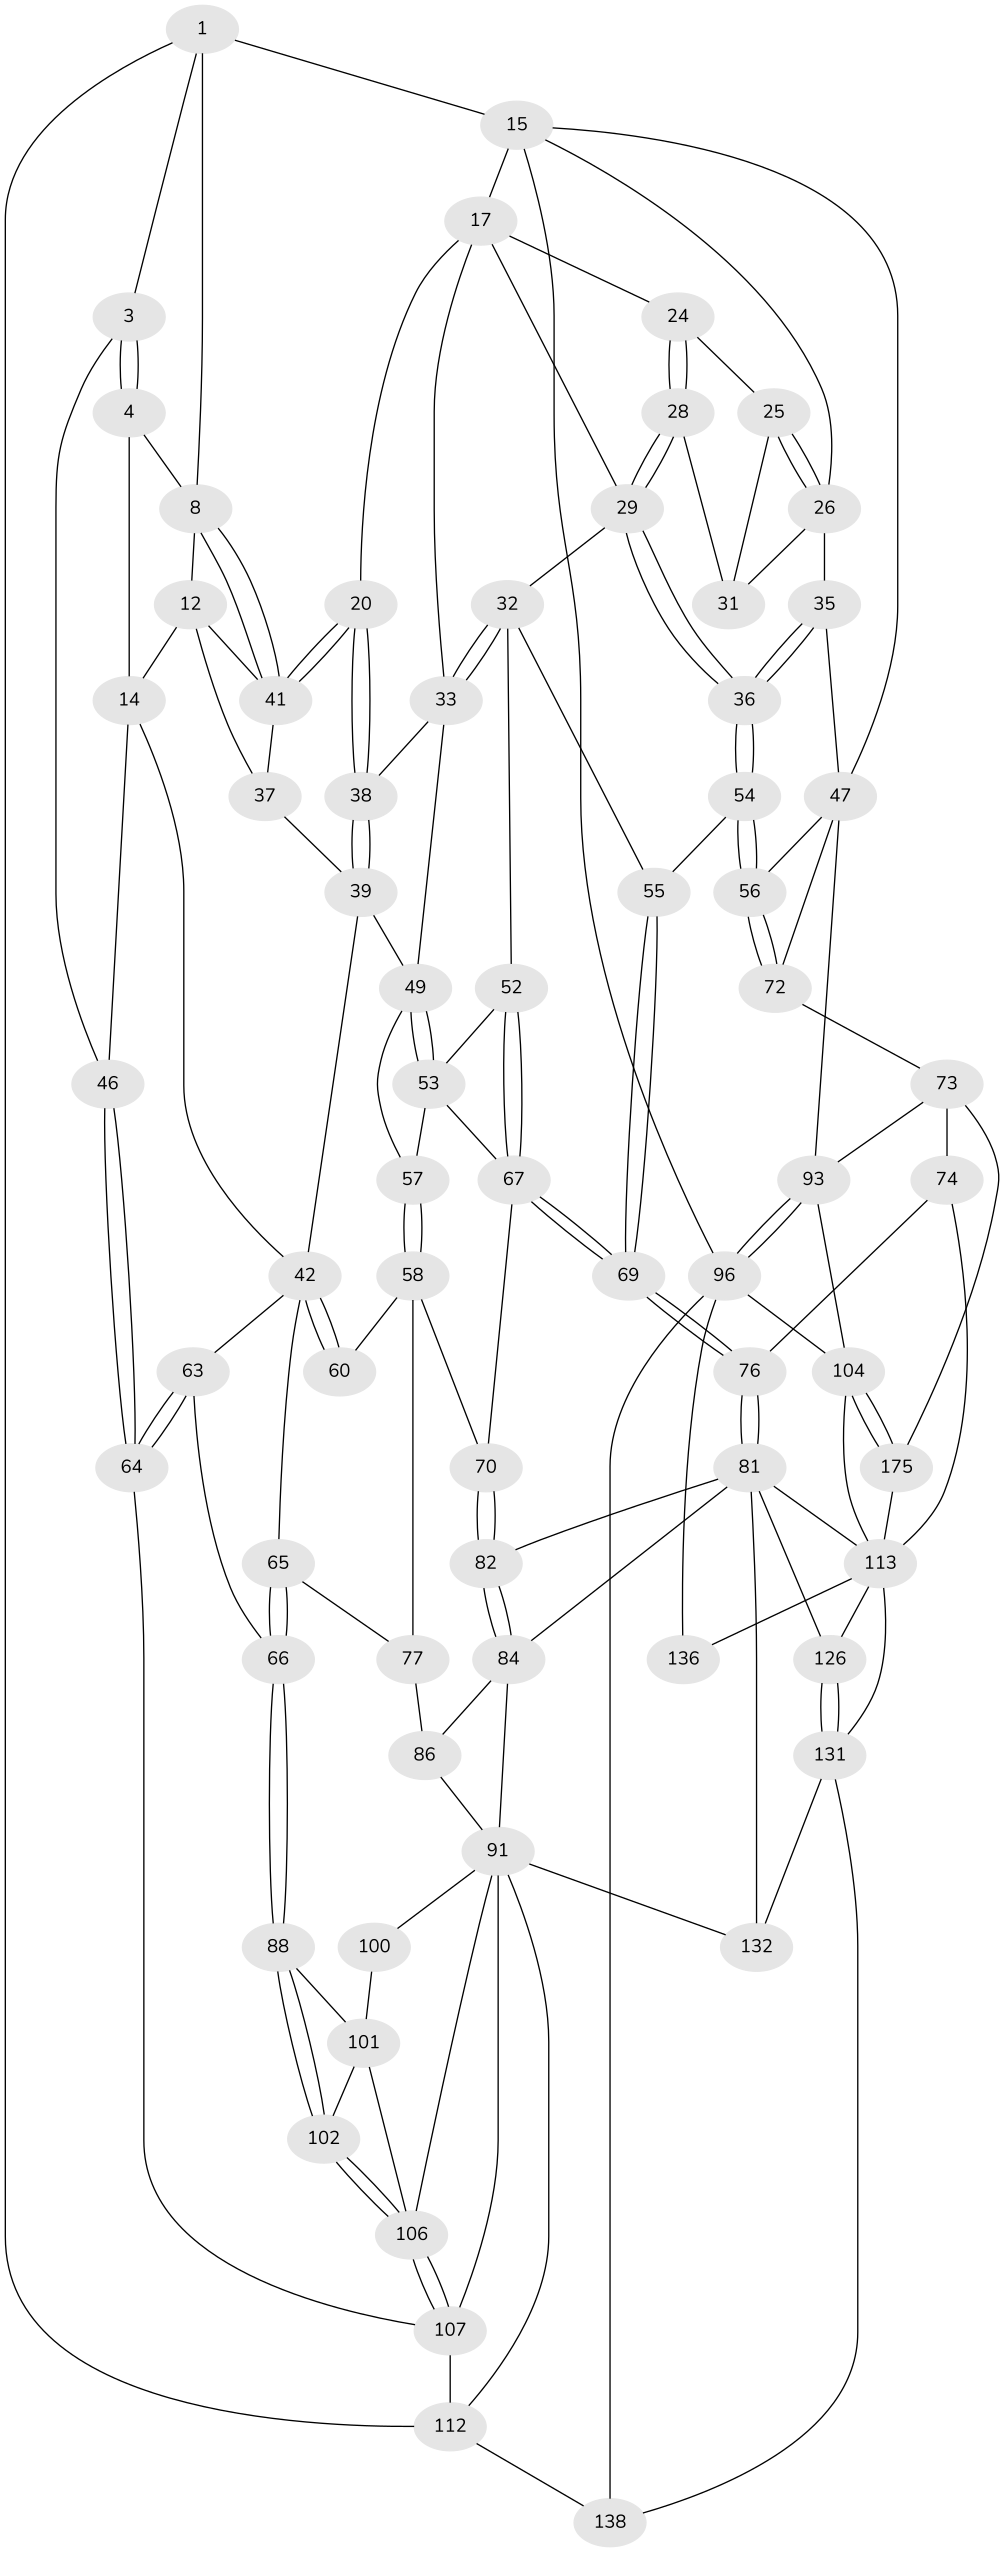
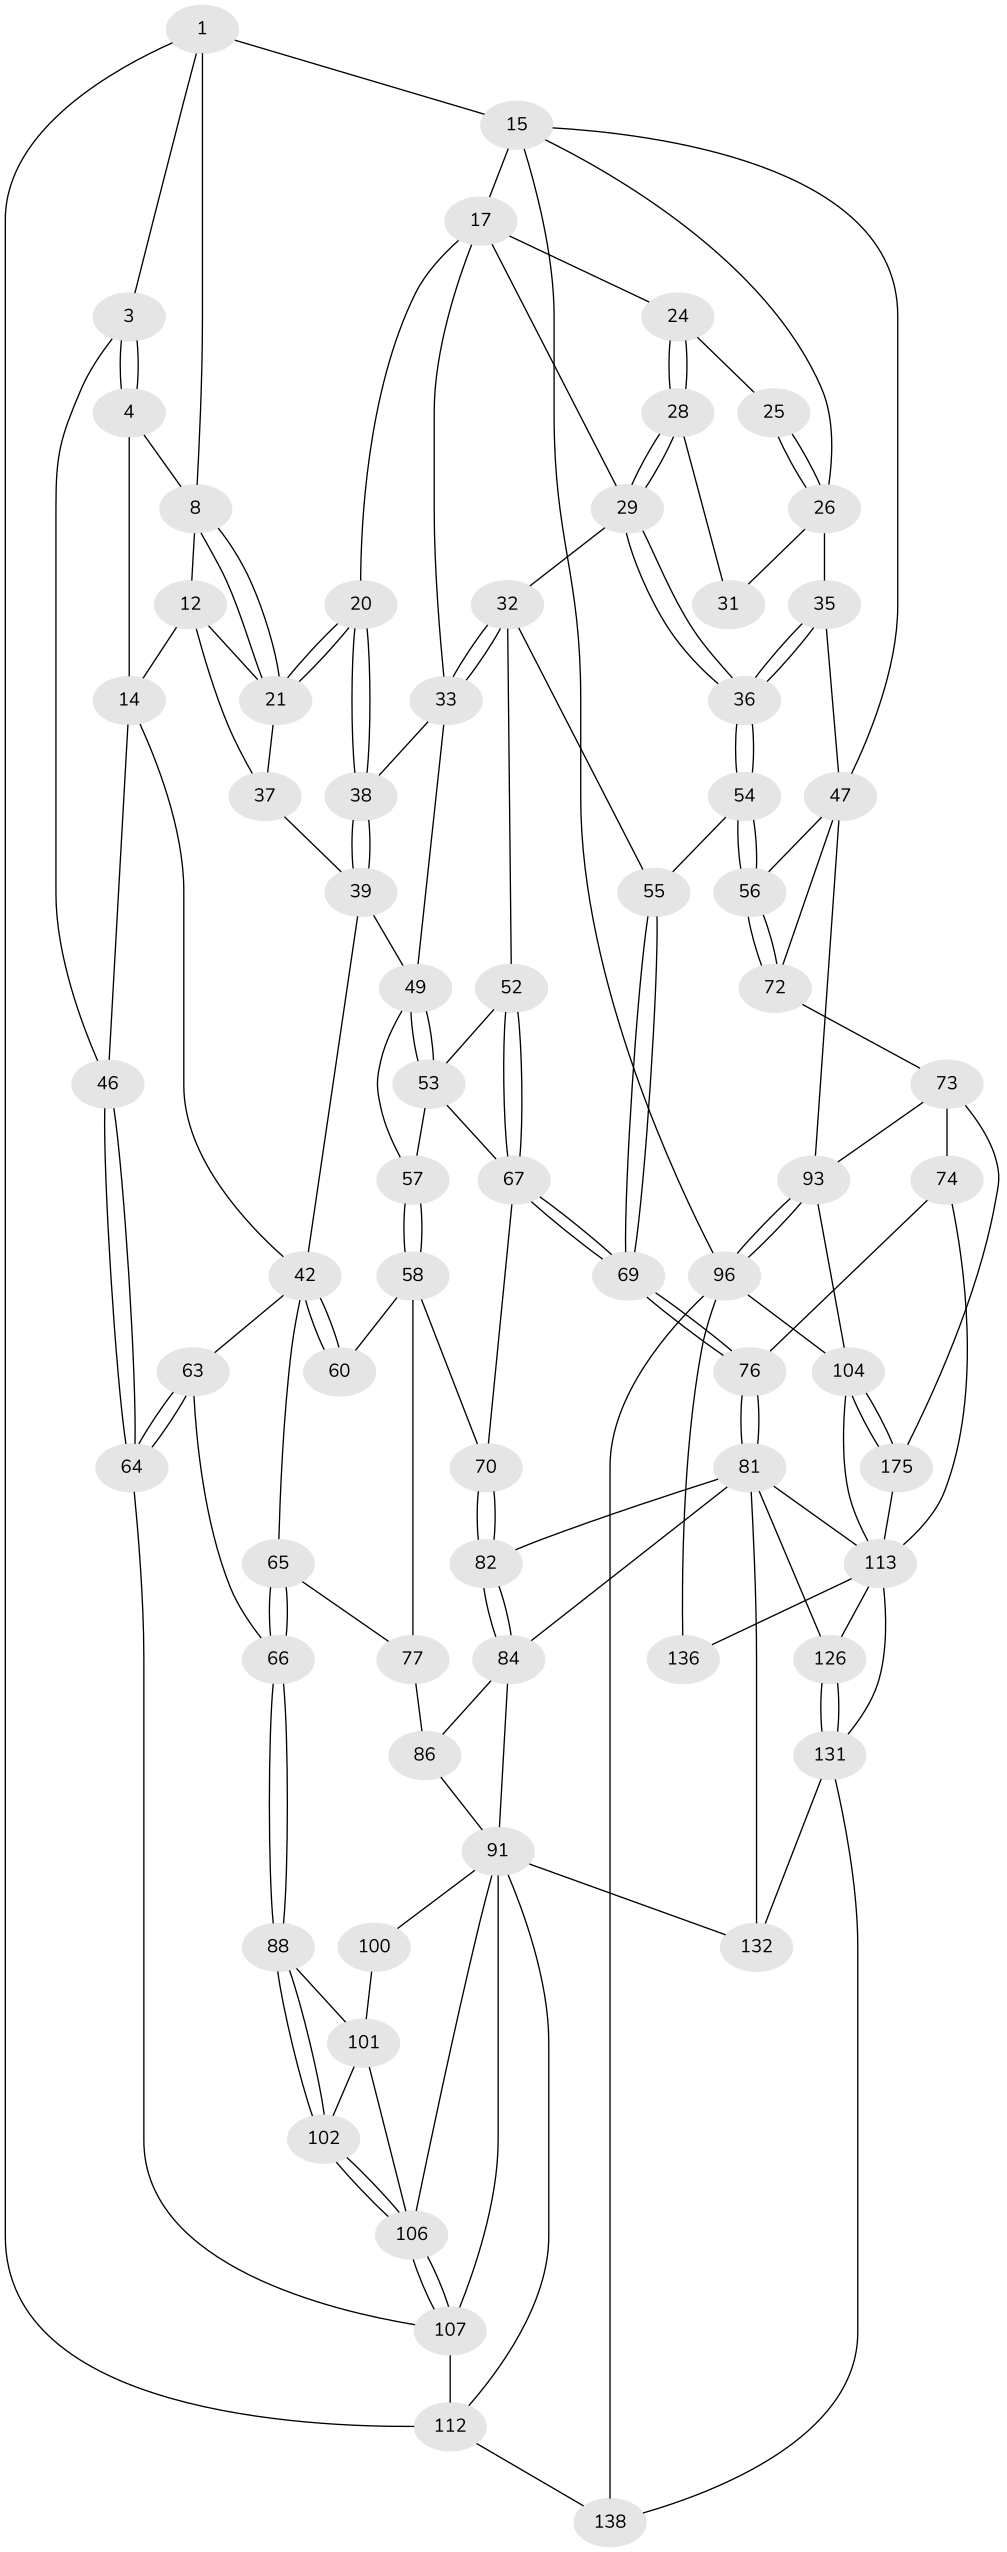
(751, 509) -> none
(276, 701) -> (276, 701)
